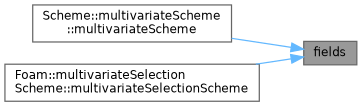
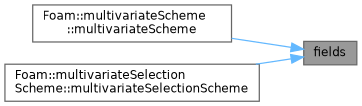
(132, 23) -> (132, 23)
